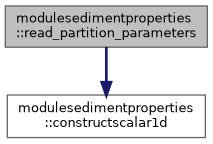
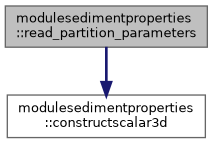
(106, 116) -> (106, 116)
